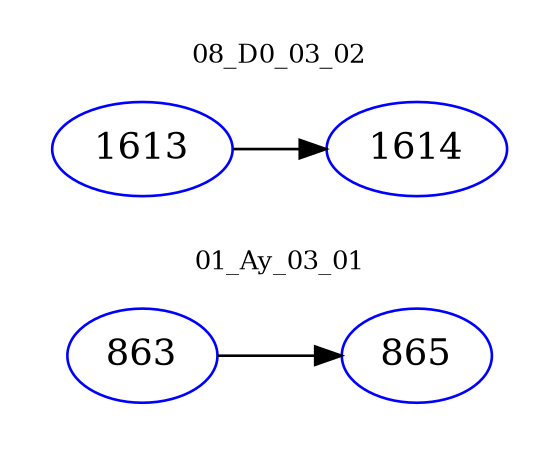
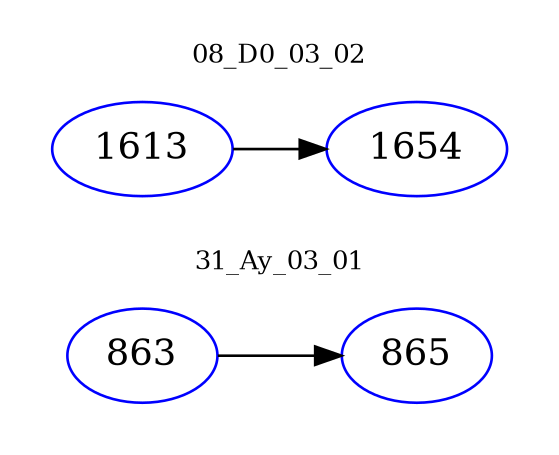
(417, 149) -> (417, 149)
(280, 263) -> (280, 263)
